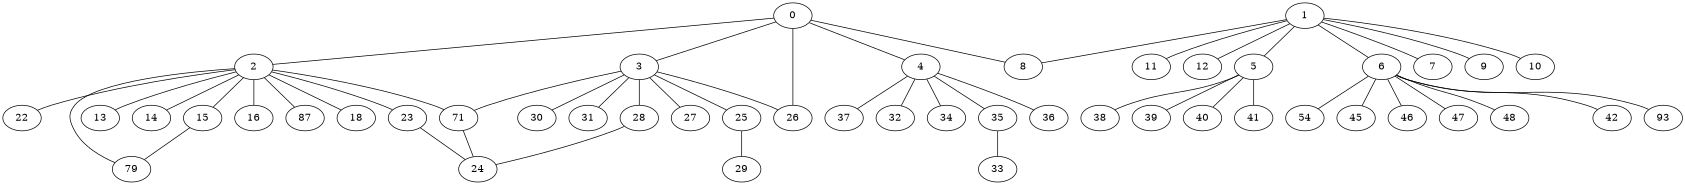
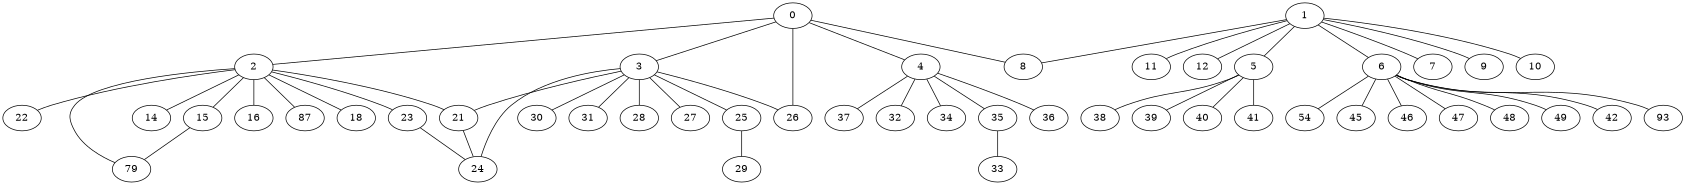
(100, 118) -> none
(459, 118) -> (459, 118)
none -> (1561, 118)
(561, 148) -> (516, 102)
